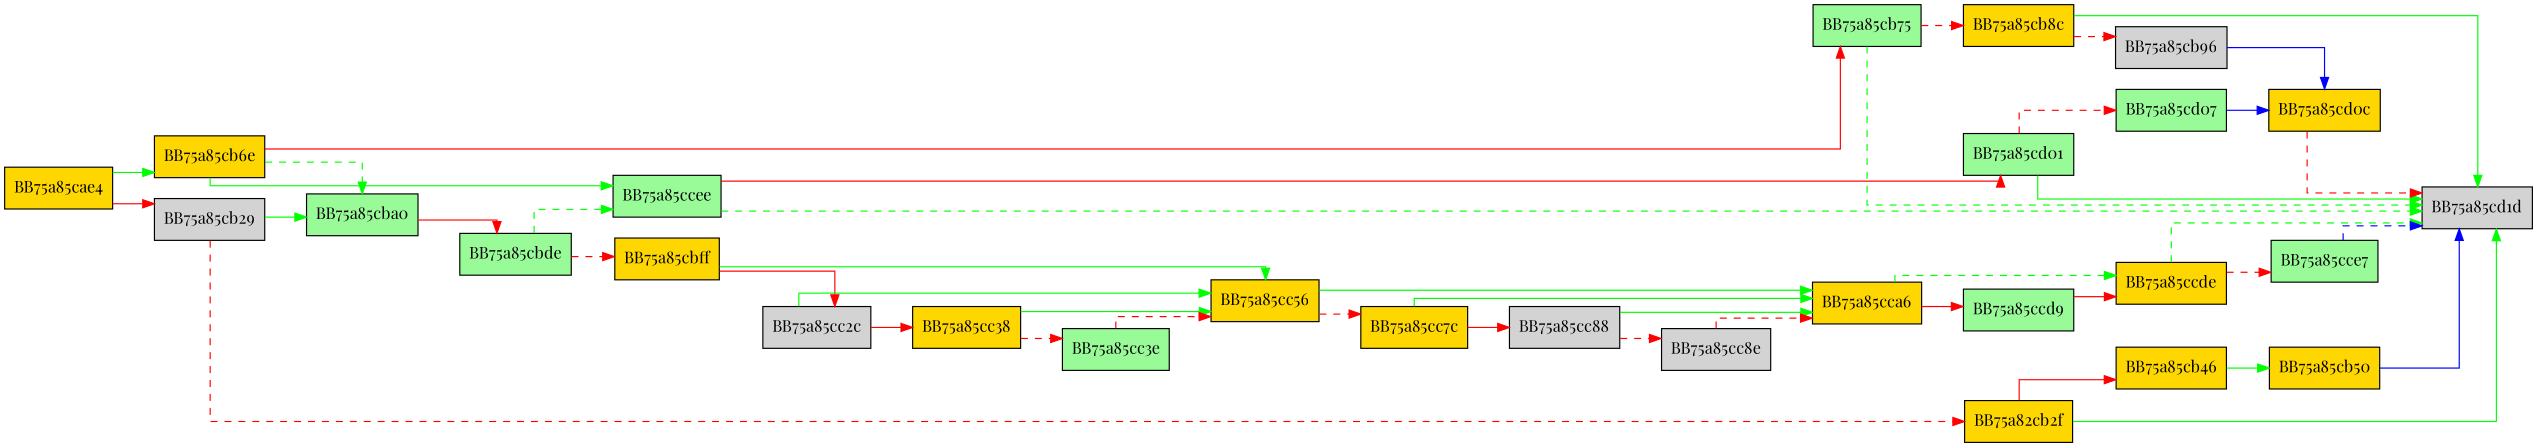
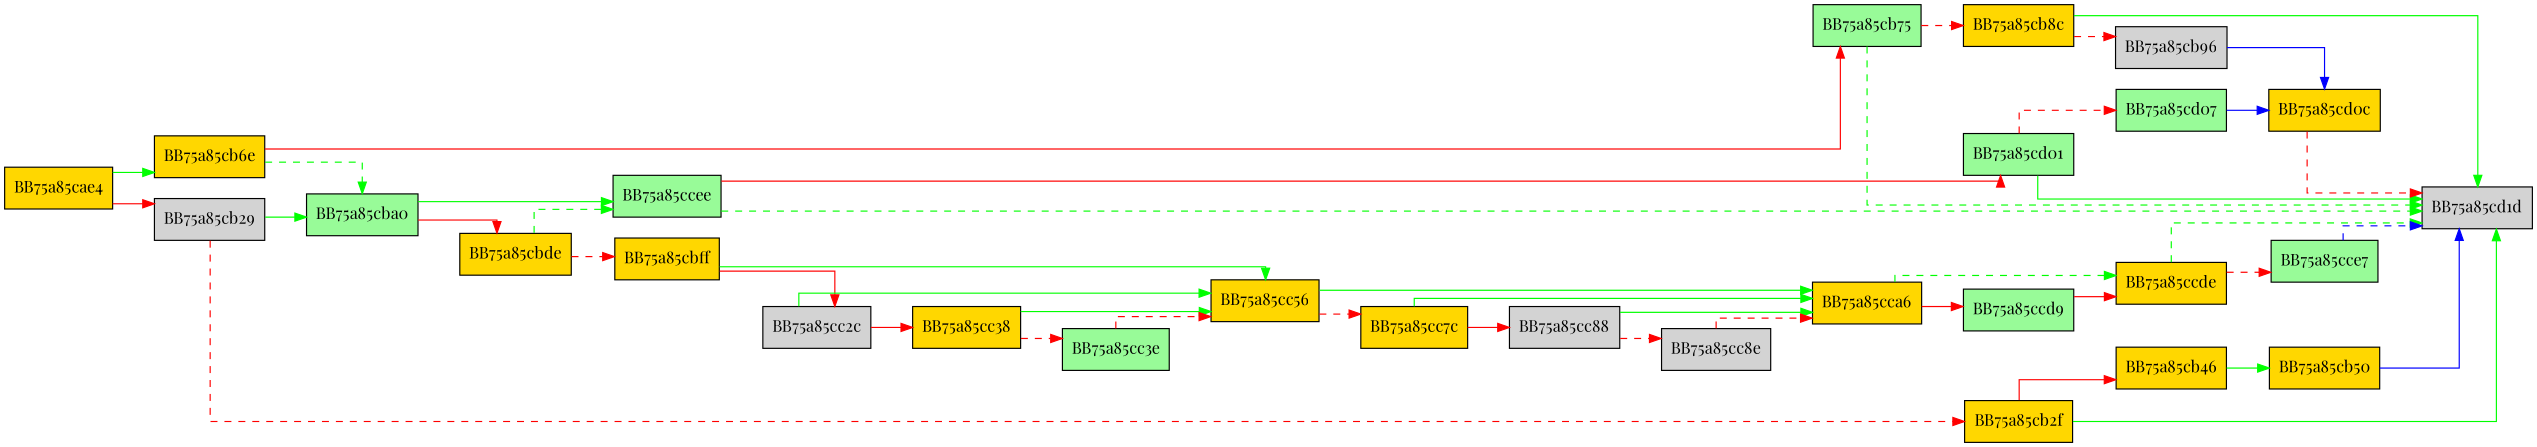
(402, 186) -> (510, 202)
(516, 254) -> (516, 254)
(2019, 421) -> (2019, 421)
